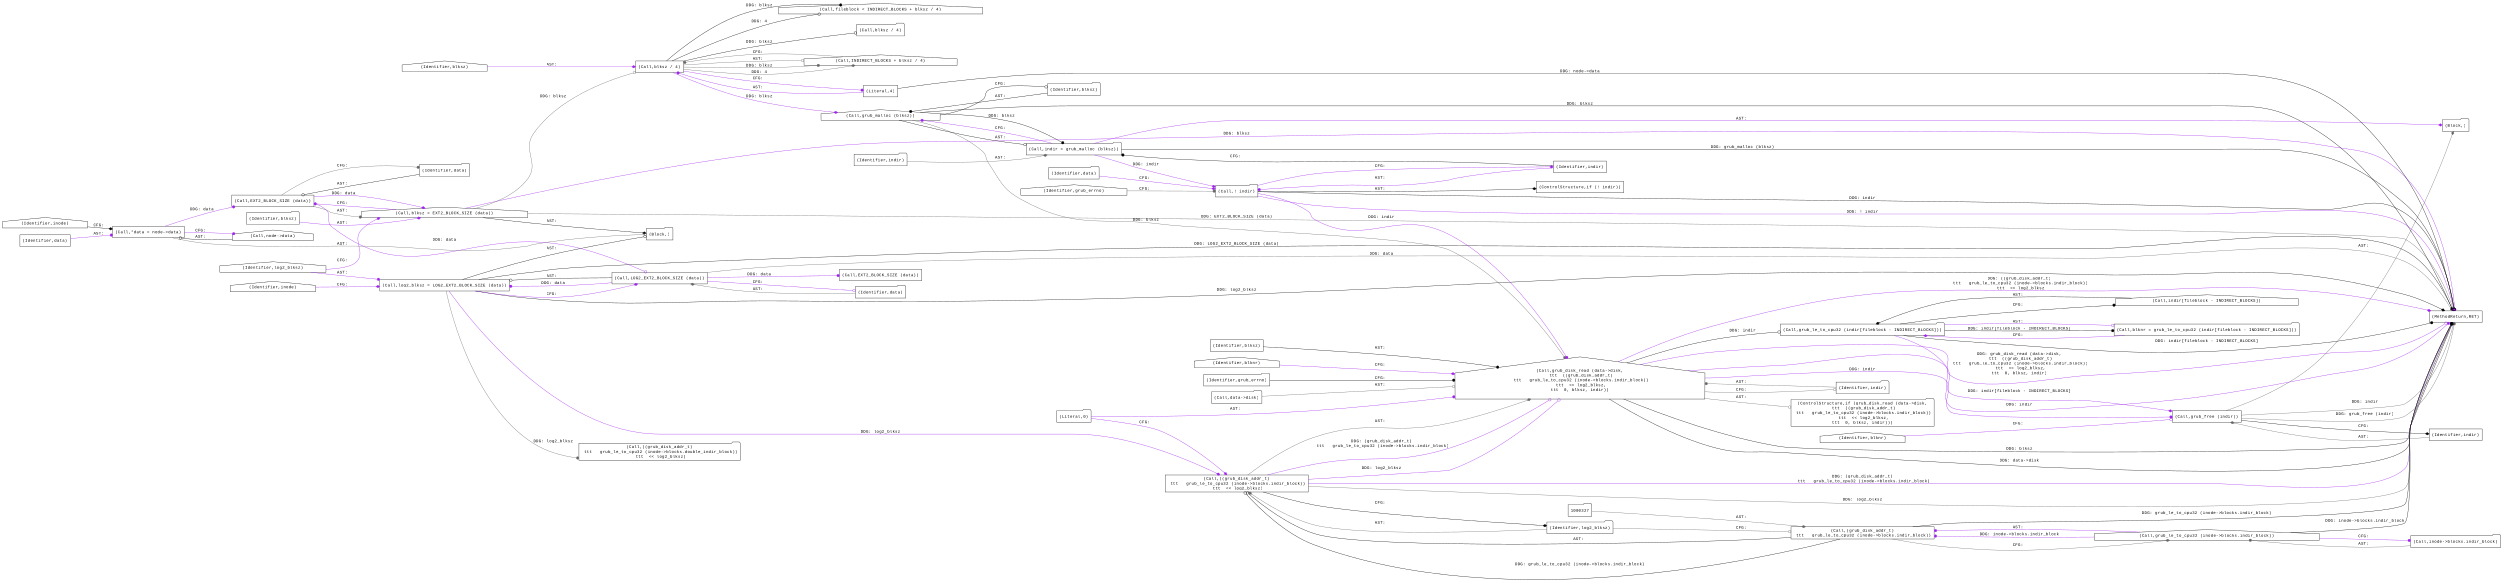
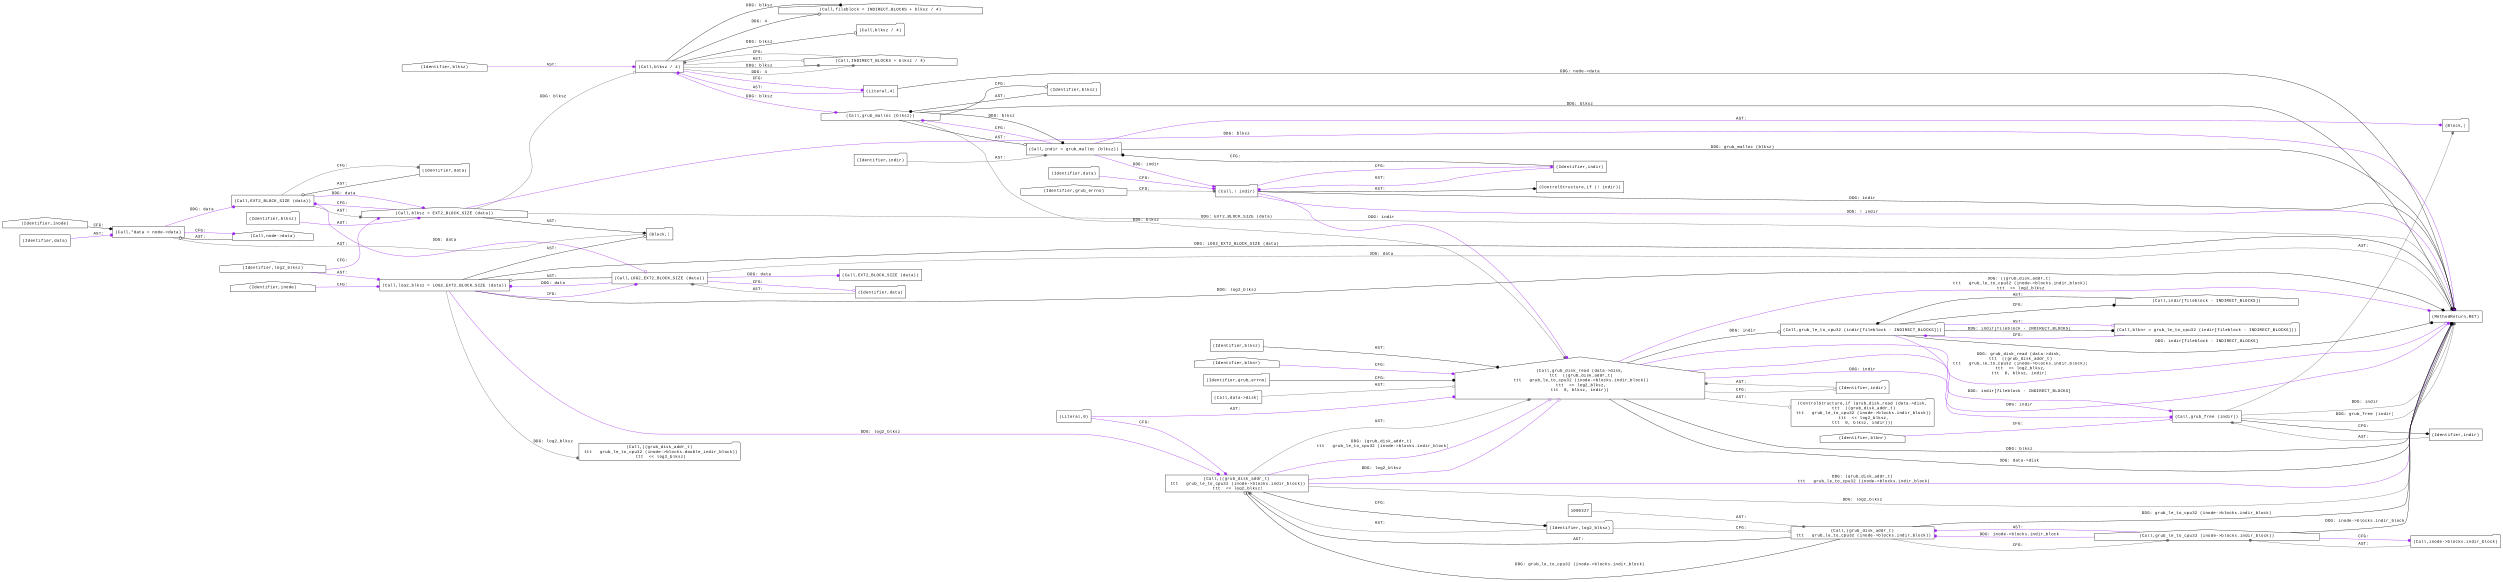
(988, 130) -> (989, 130)
